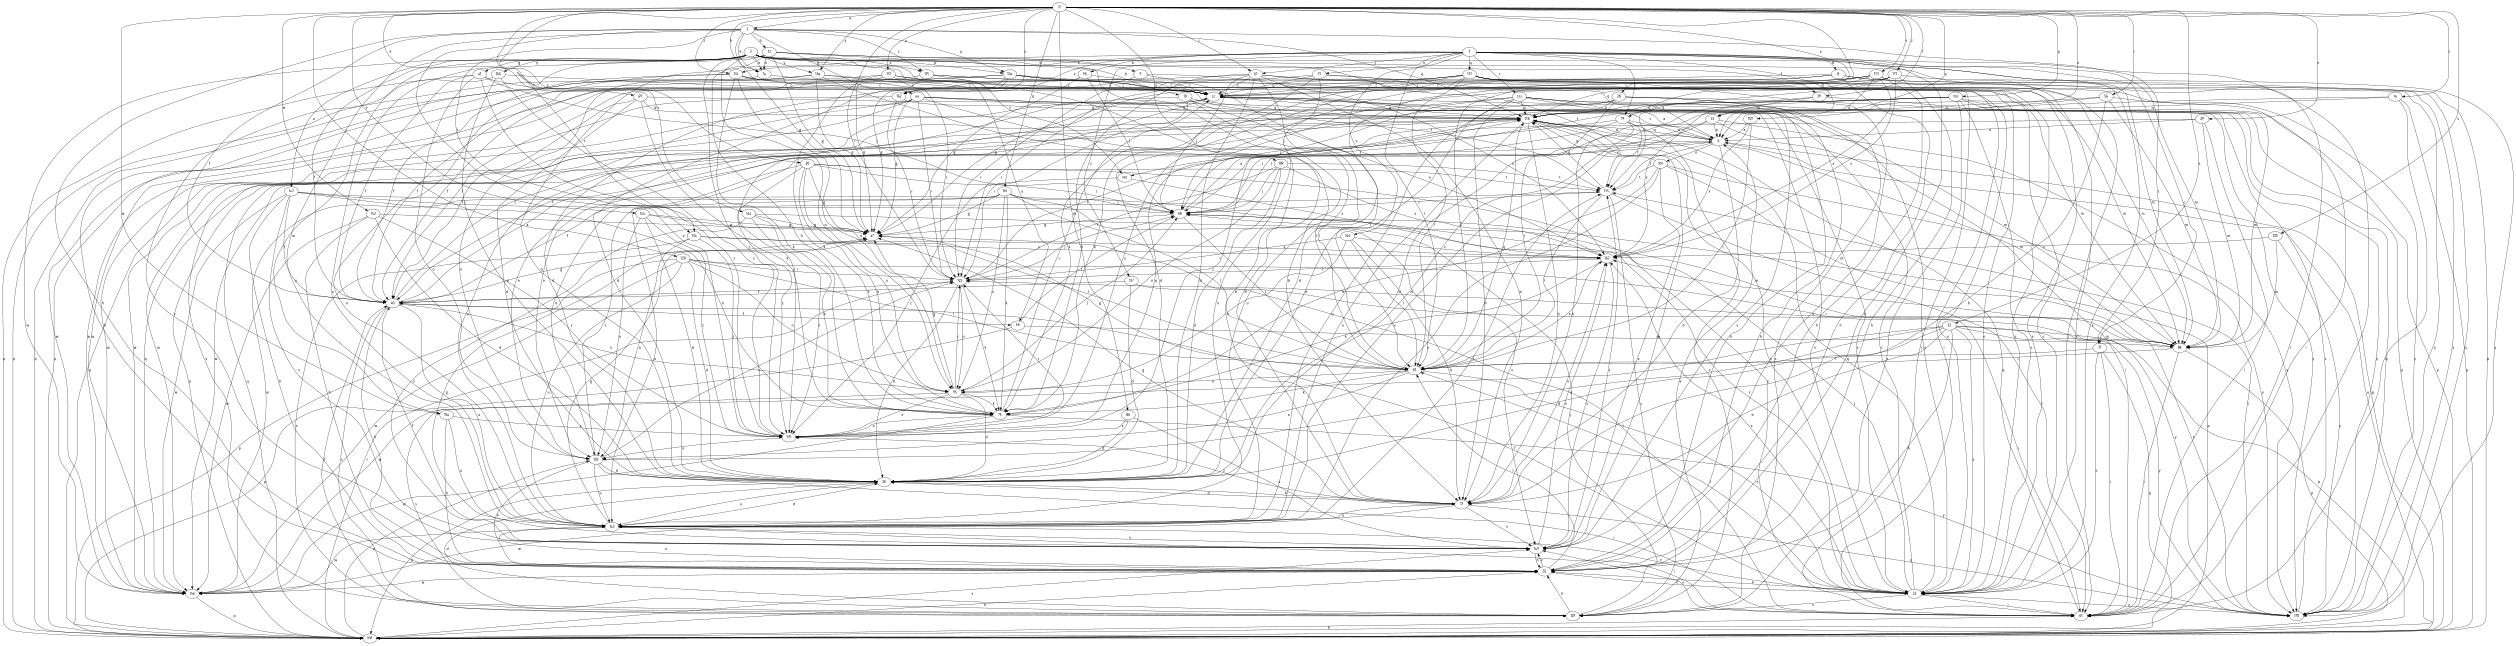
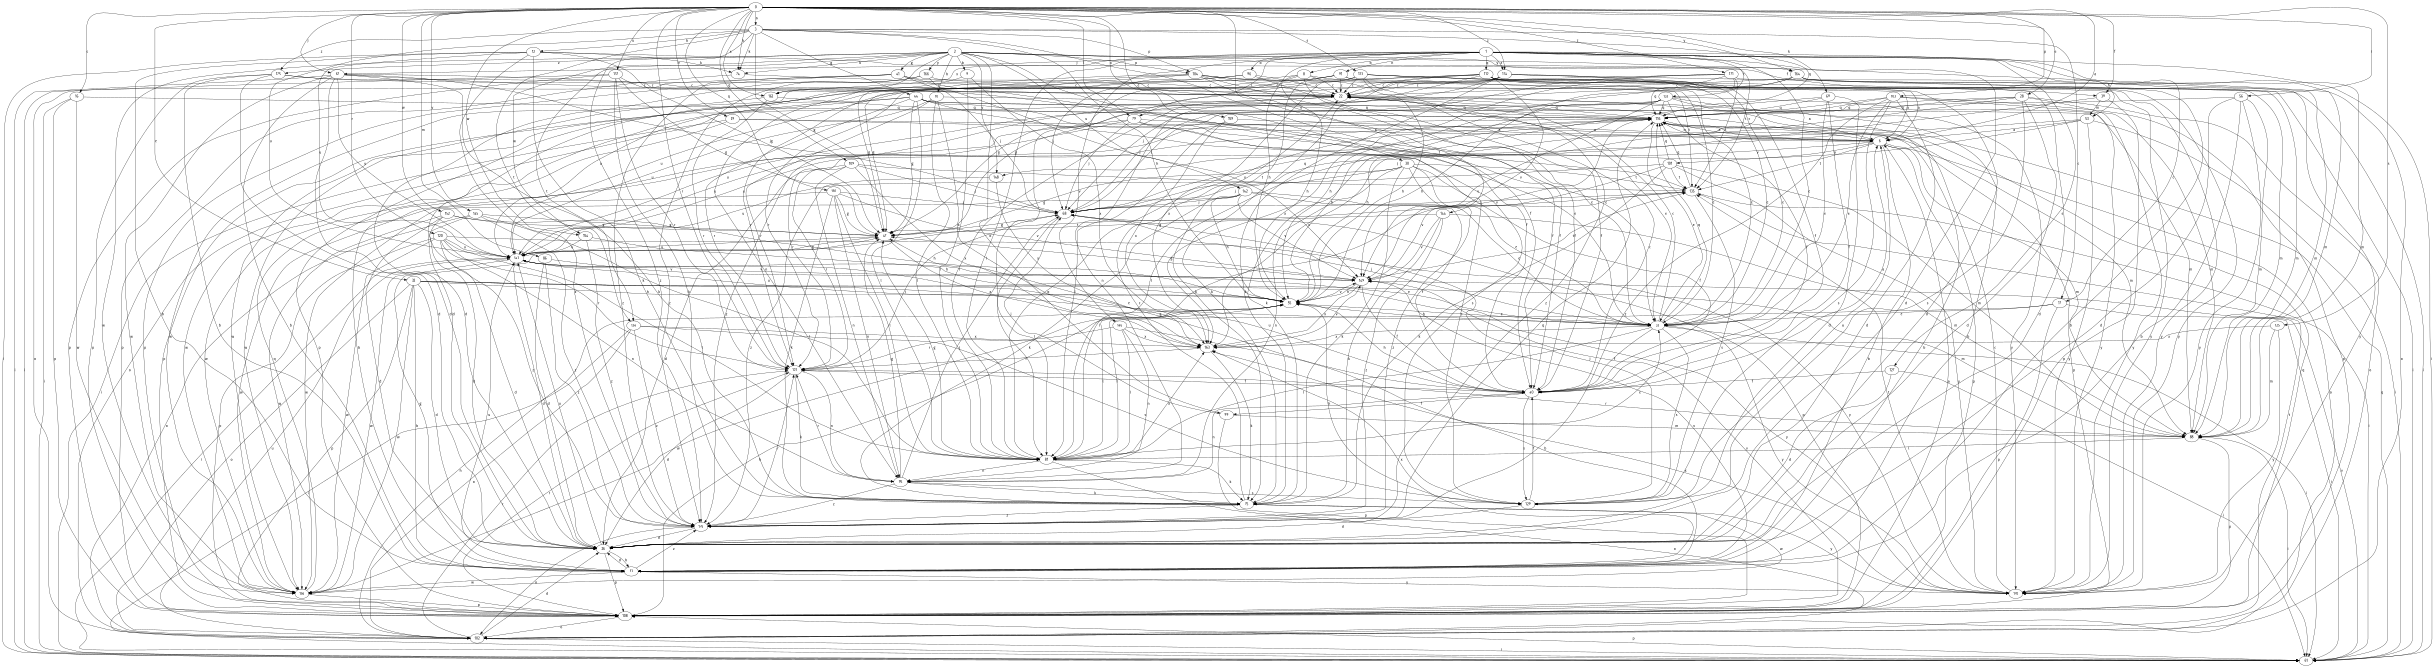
(690, 205) -> (710, 244)
(980, 468) -> (653, 538)
